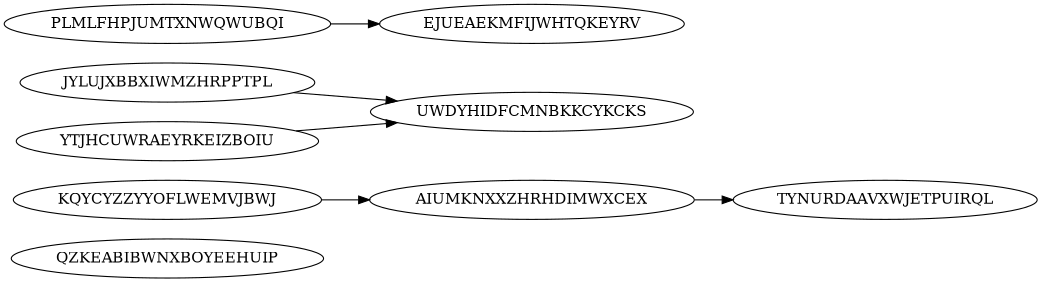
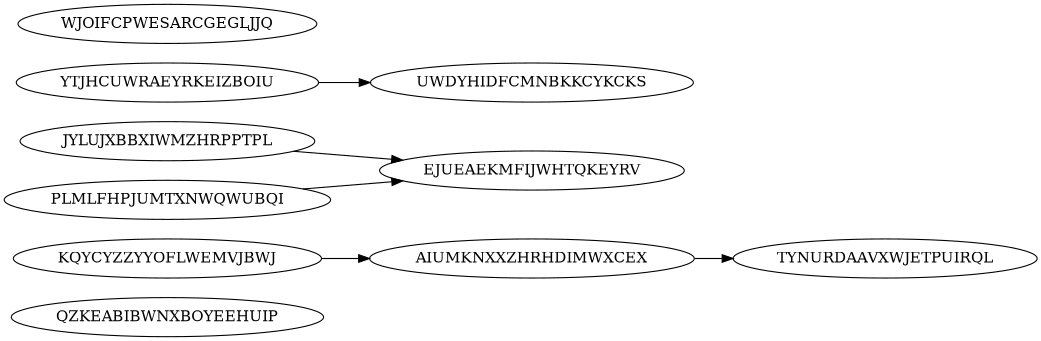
none -> (167, 24)
(340, 96) -> (343, 155)
